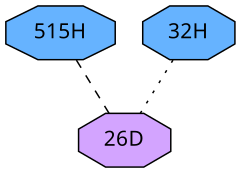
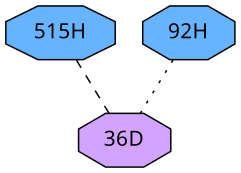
(189, 33) -> (189, 33)
(125, 140) -> (125, 140)
